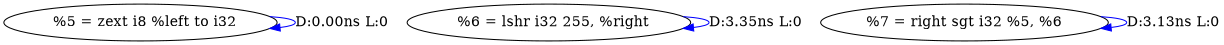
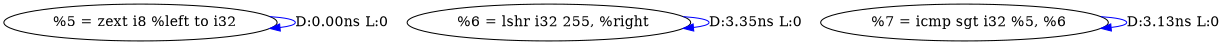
(964, 23) -> (964, 23)
